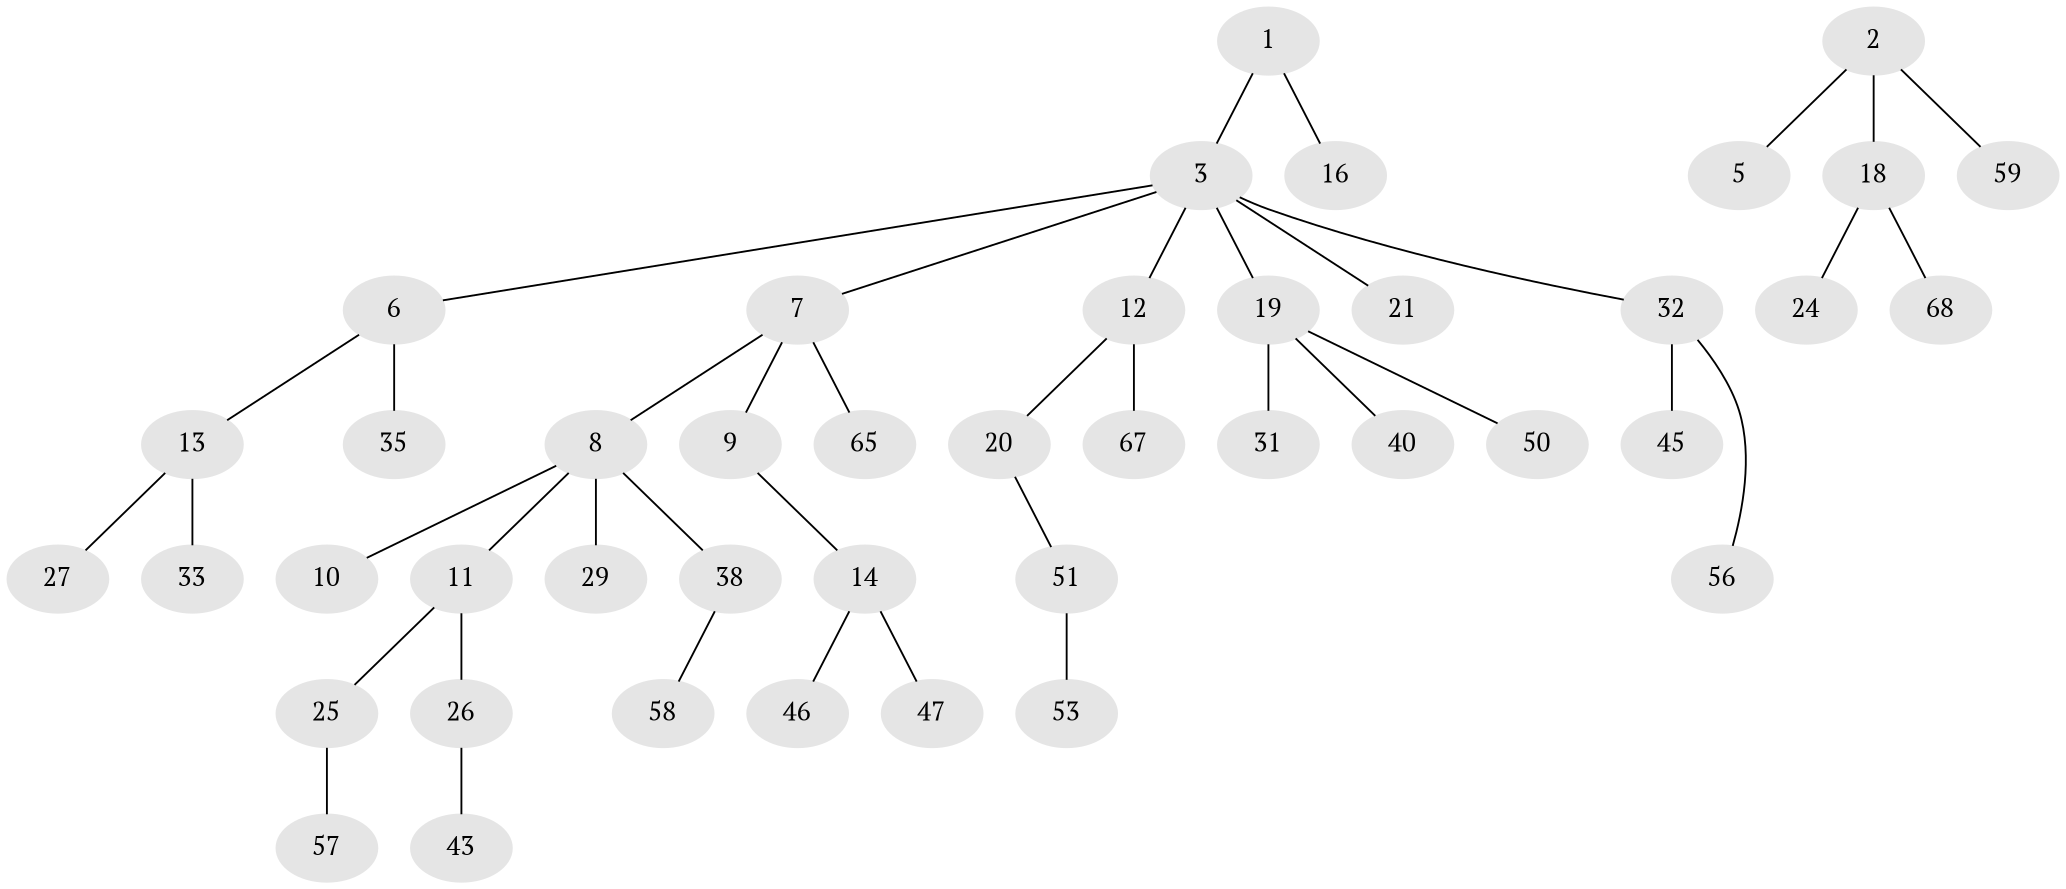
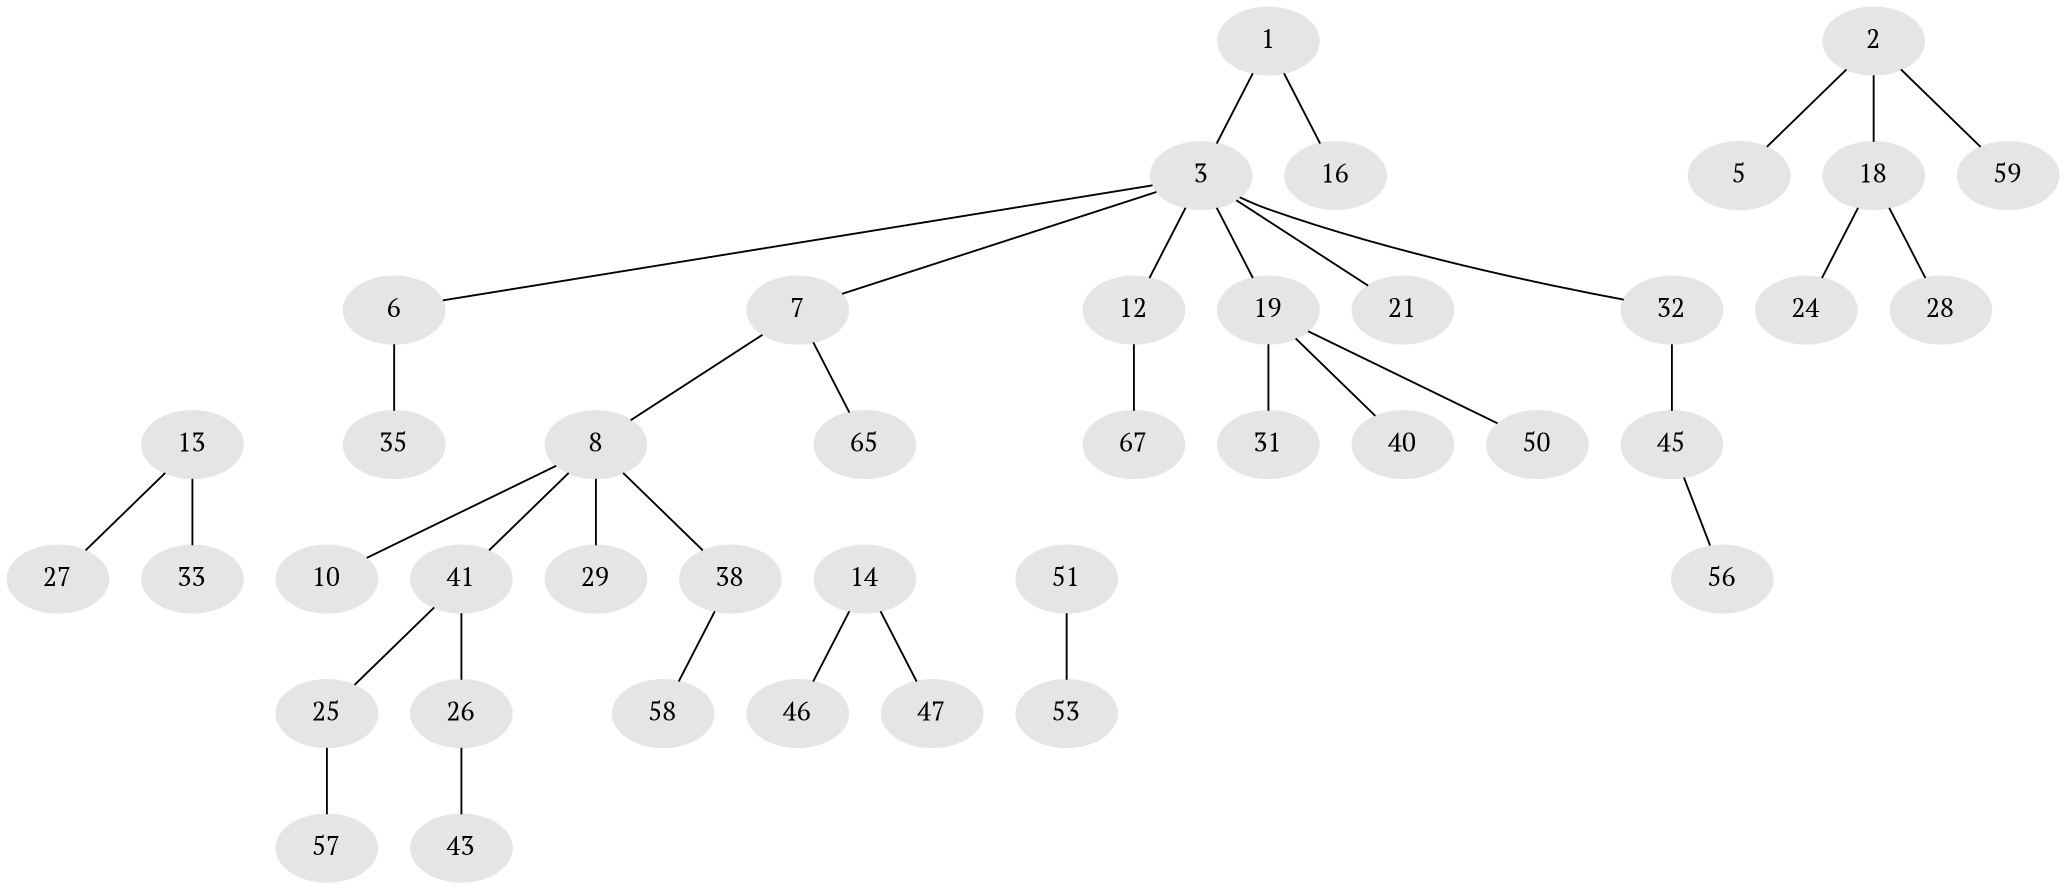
(1941, 310) -> (1941, 310)
(293, 377) -> none
(1744, 437) -> (1697, 512)
(730, 445) -> none
(999, 445) -> none
(461, 579) -> (461, 579)
